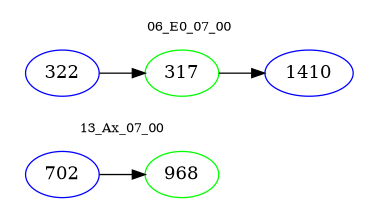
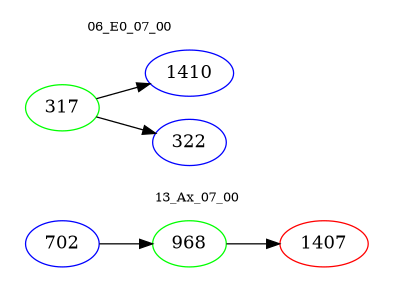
(116, 73) -> (120, 123)
none -> (324, 244)
